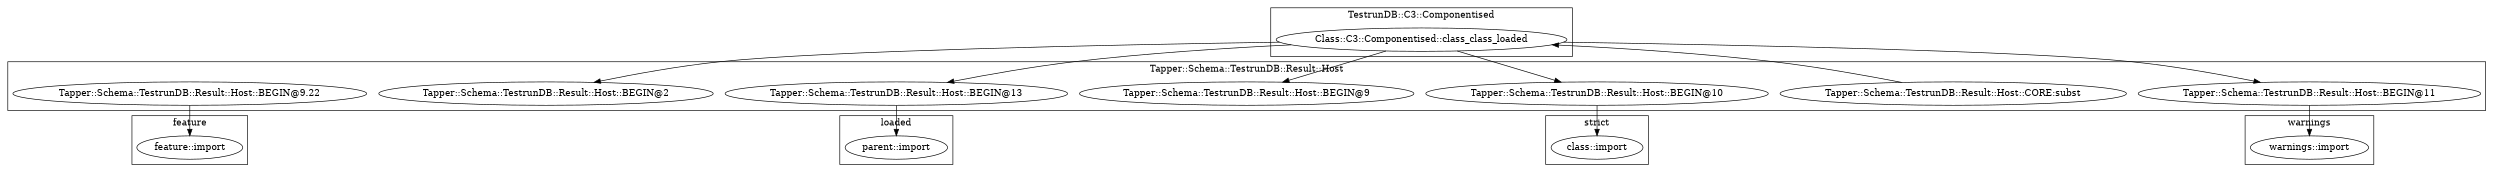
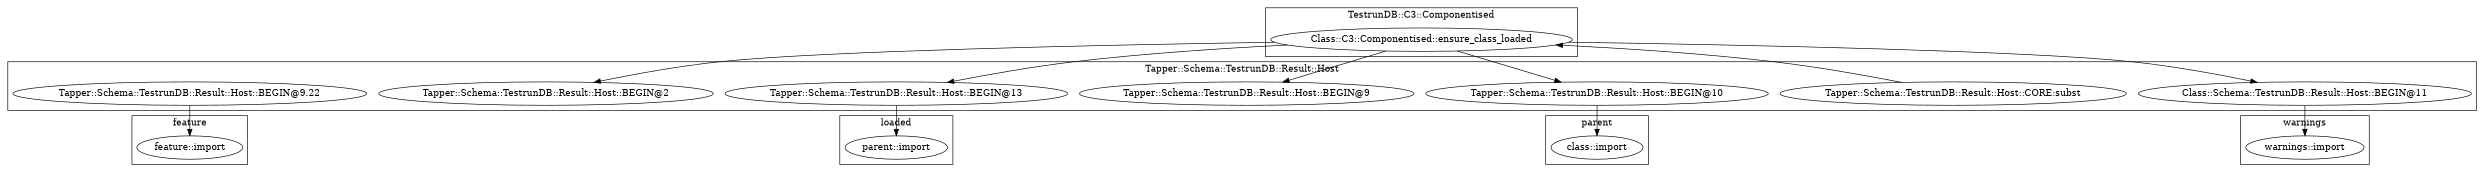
(1422, 40) -> (1422, 40)
(2309, 94) -> (2305, 94)
(1597, 123) -> (1597, 123)
